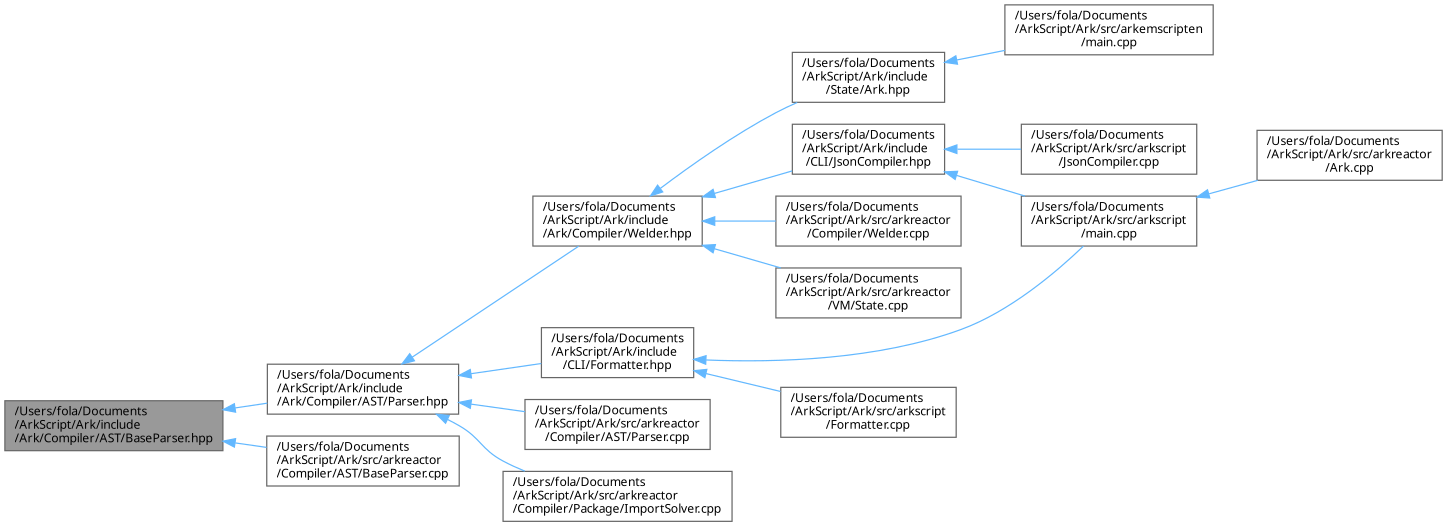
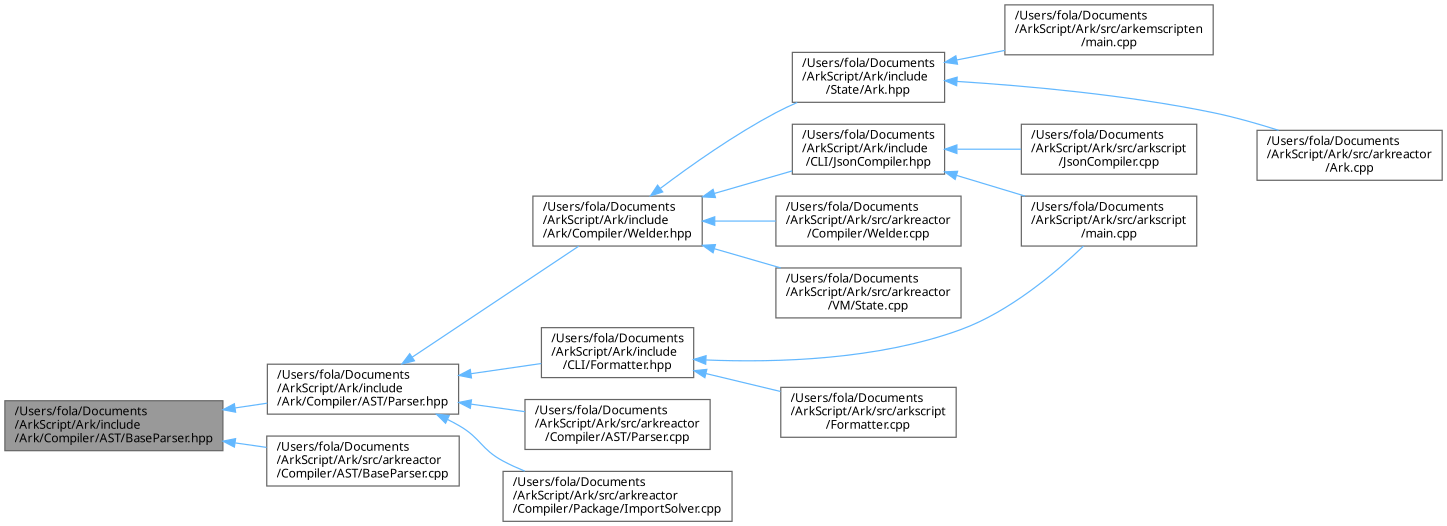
(1233, 187) -> (1119, 97)
